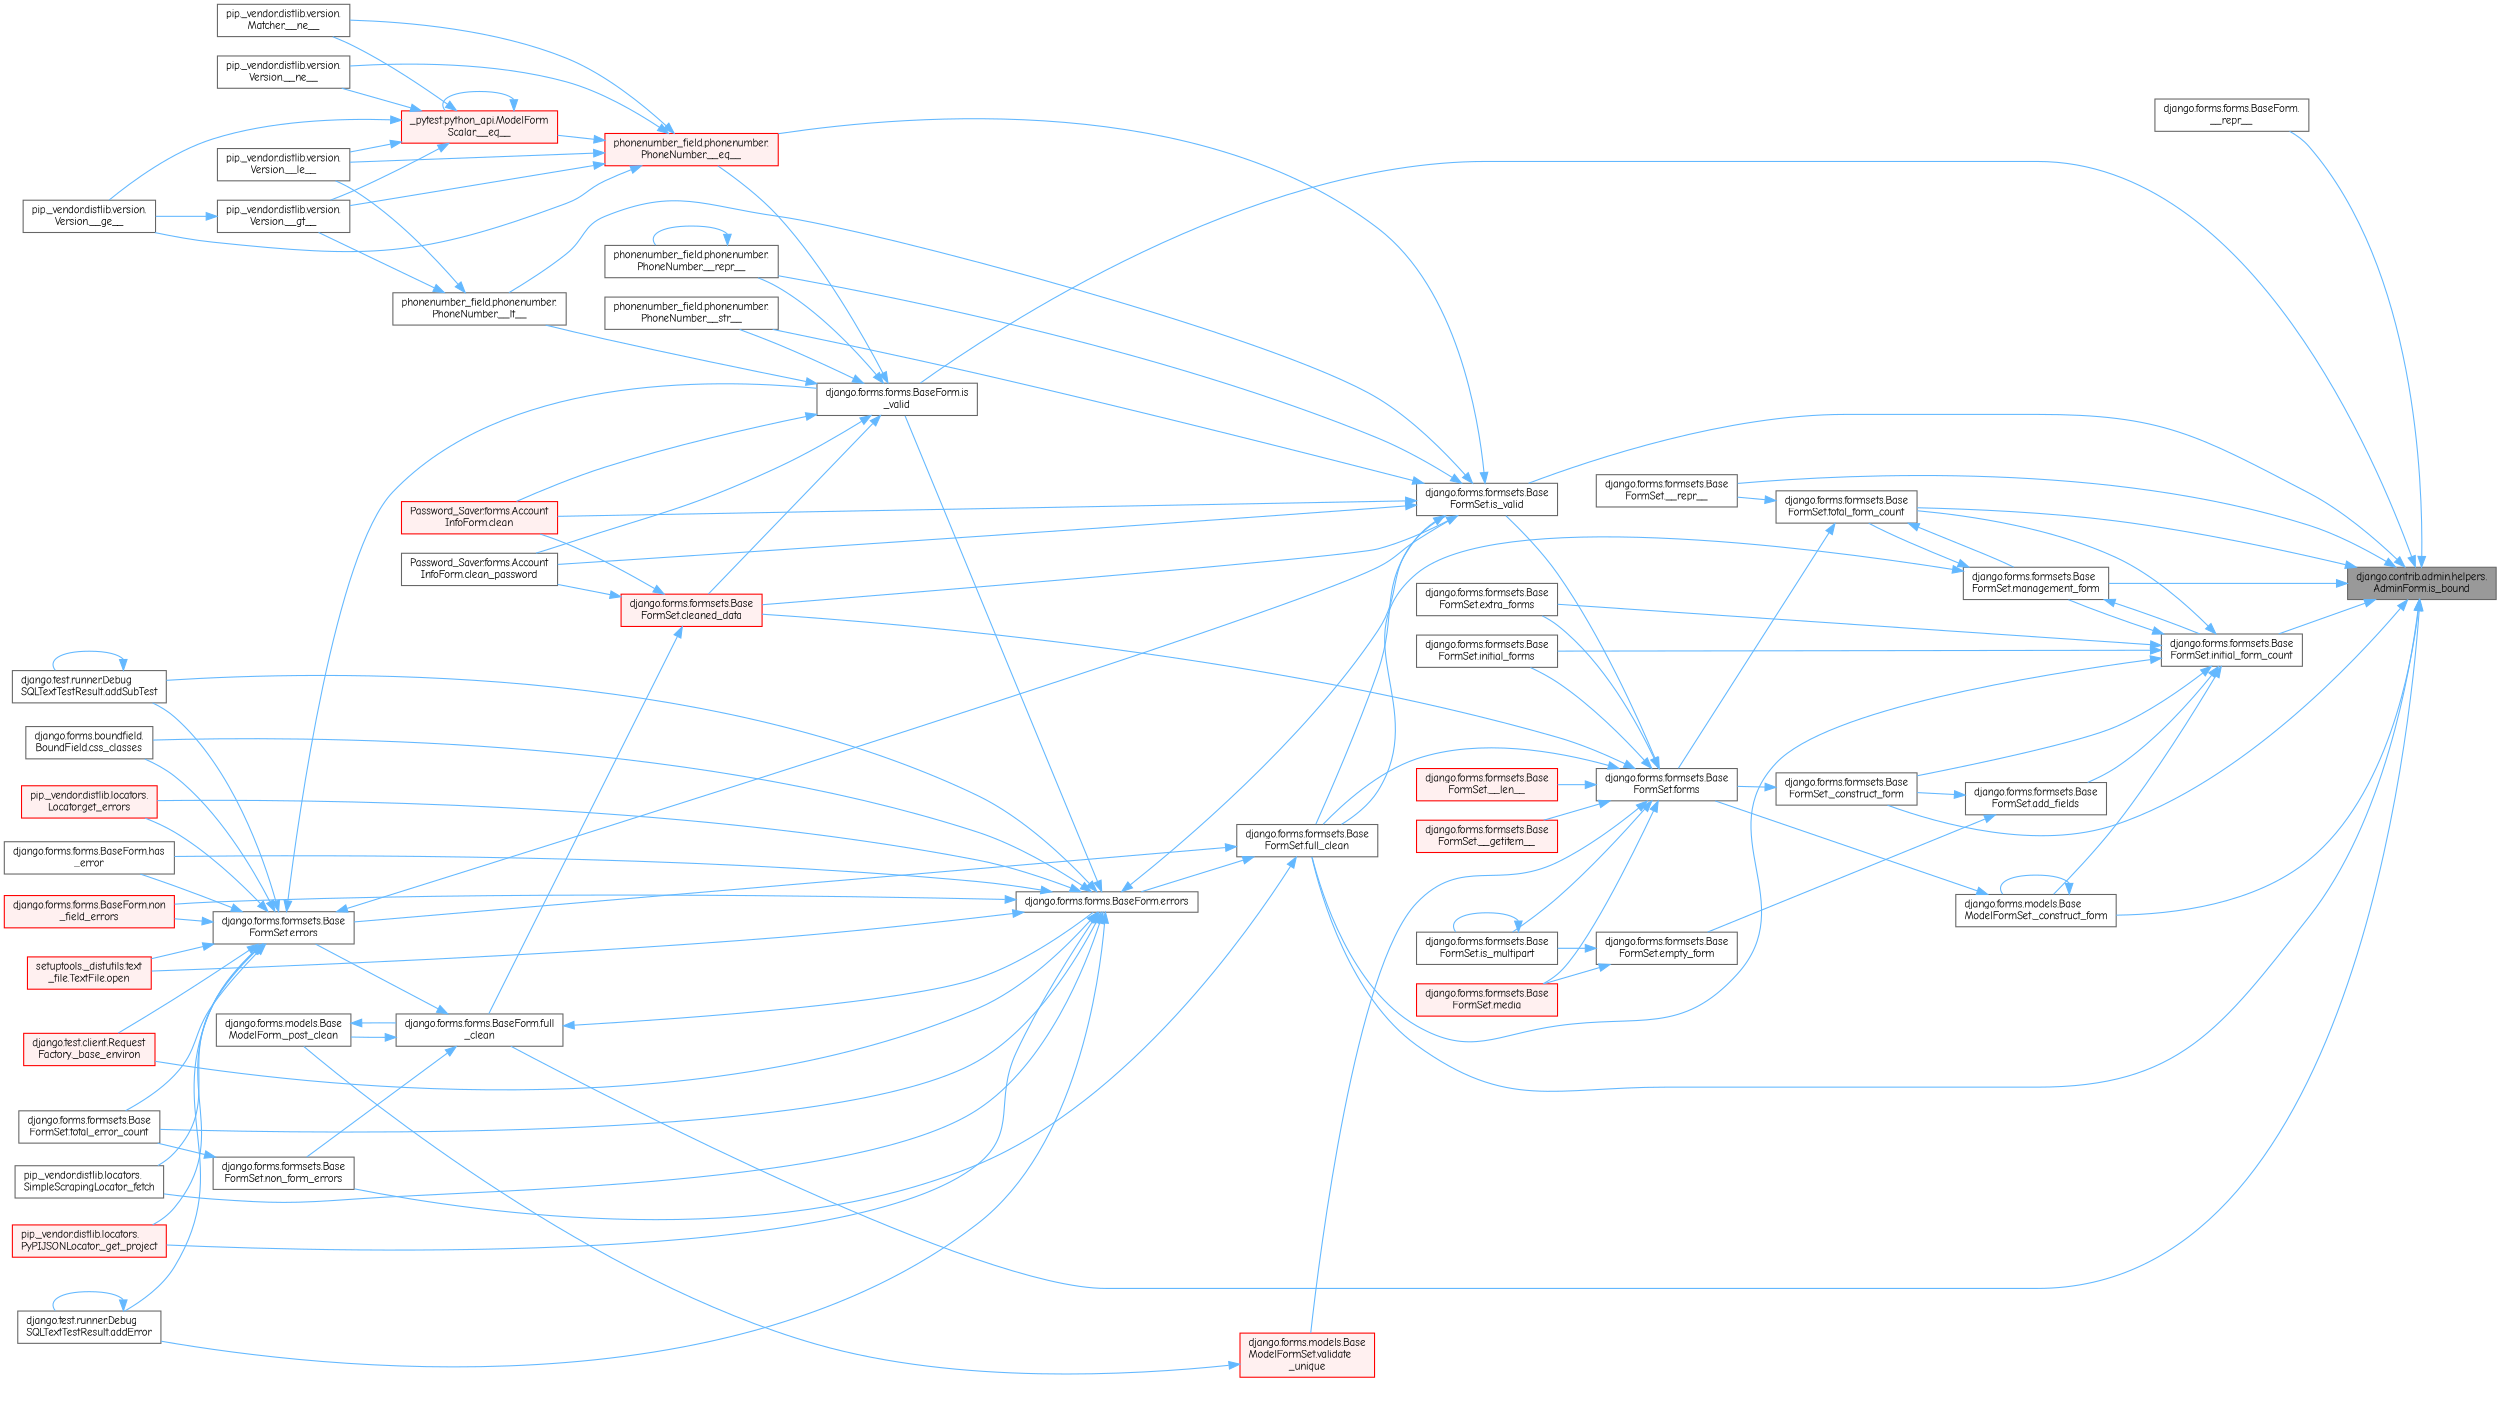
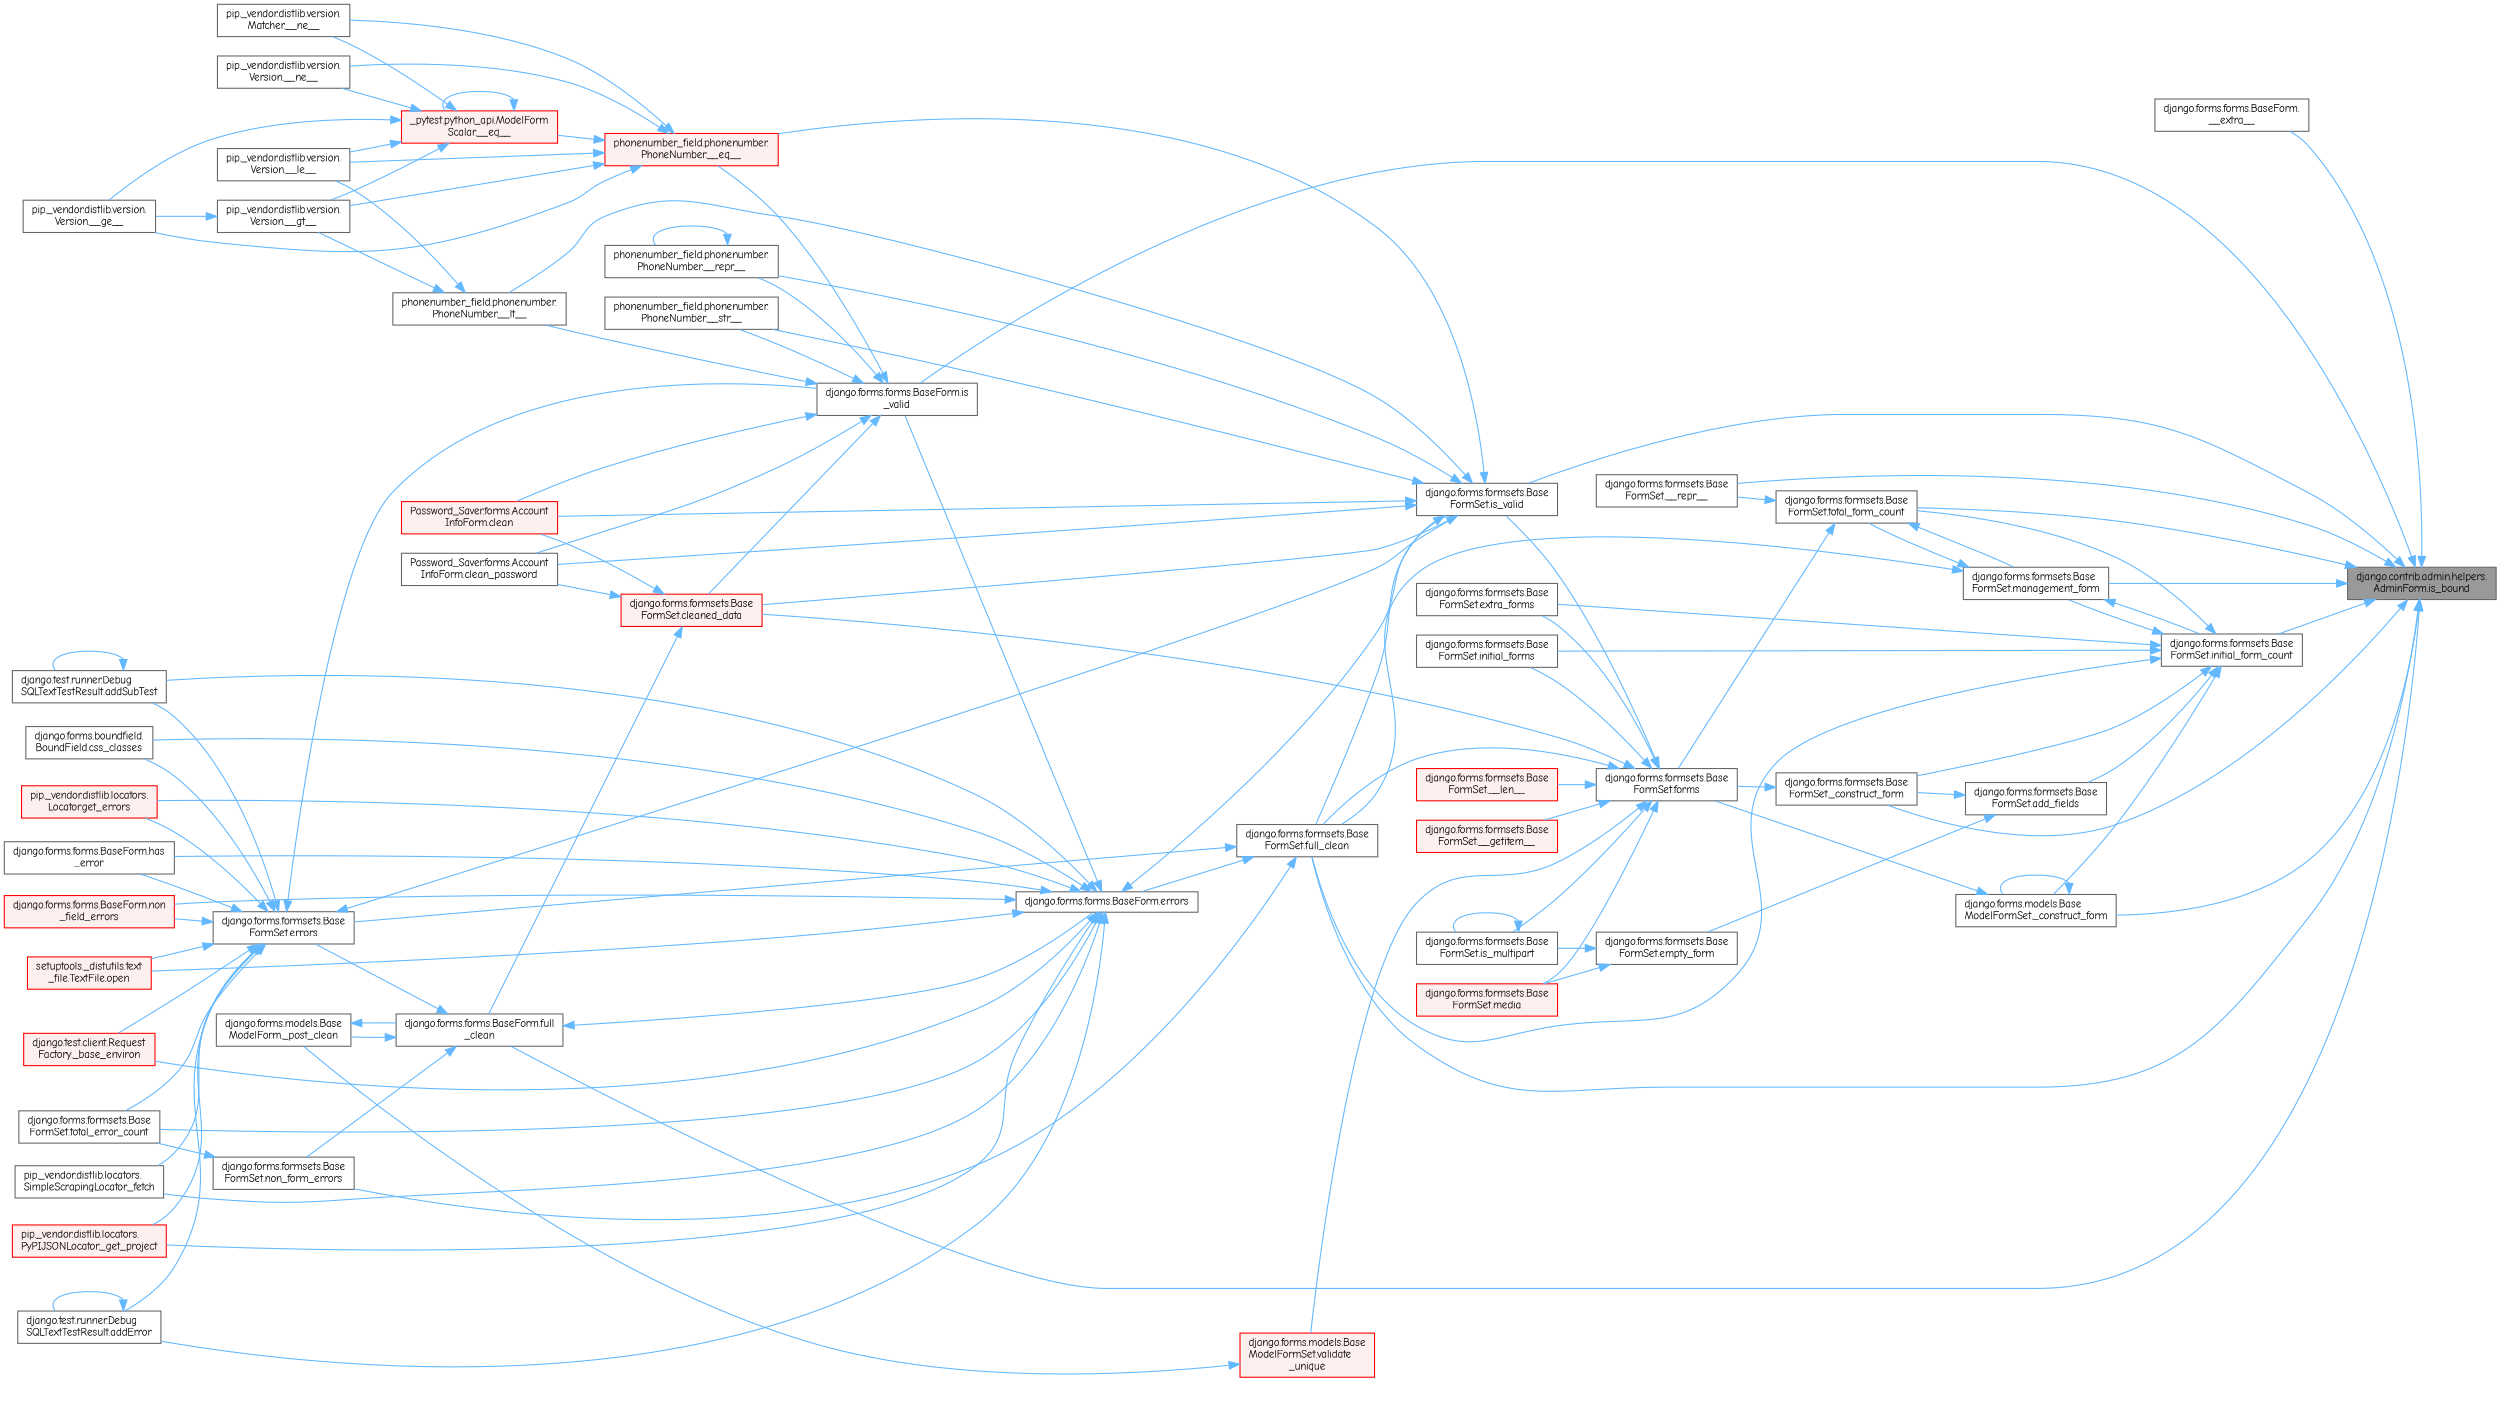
(2232, 115) -> (2232, 115)
